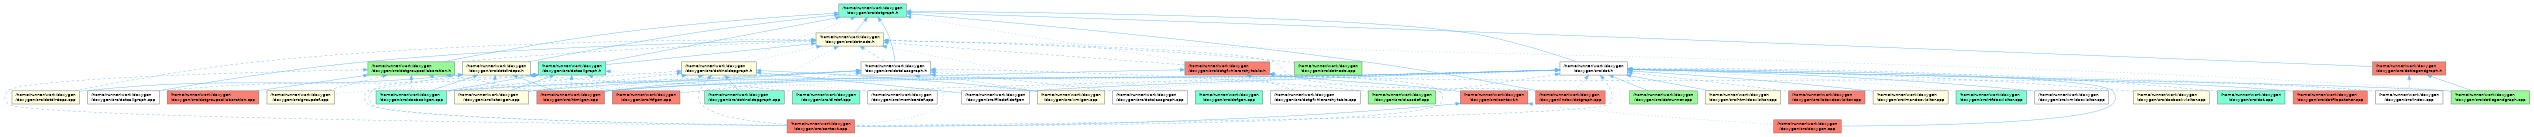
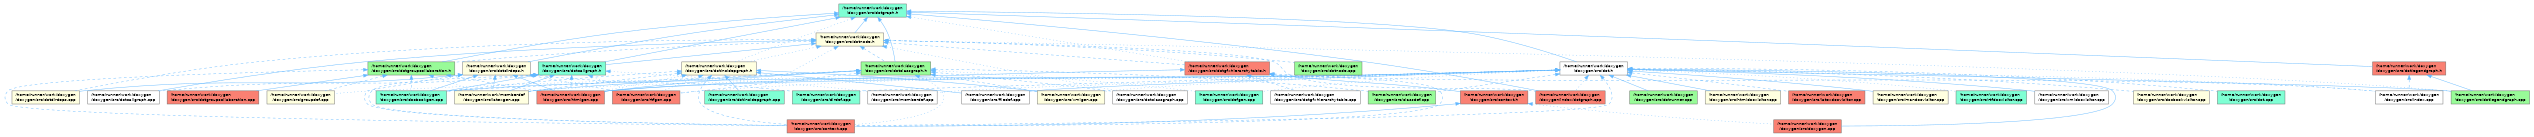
(896, 68) -> (896, 68)
(492, 97) -> (492, 97)
(996, 97) -> (996, 97)
(2330, 97) -> none
